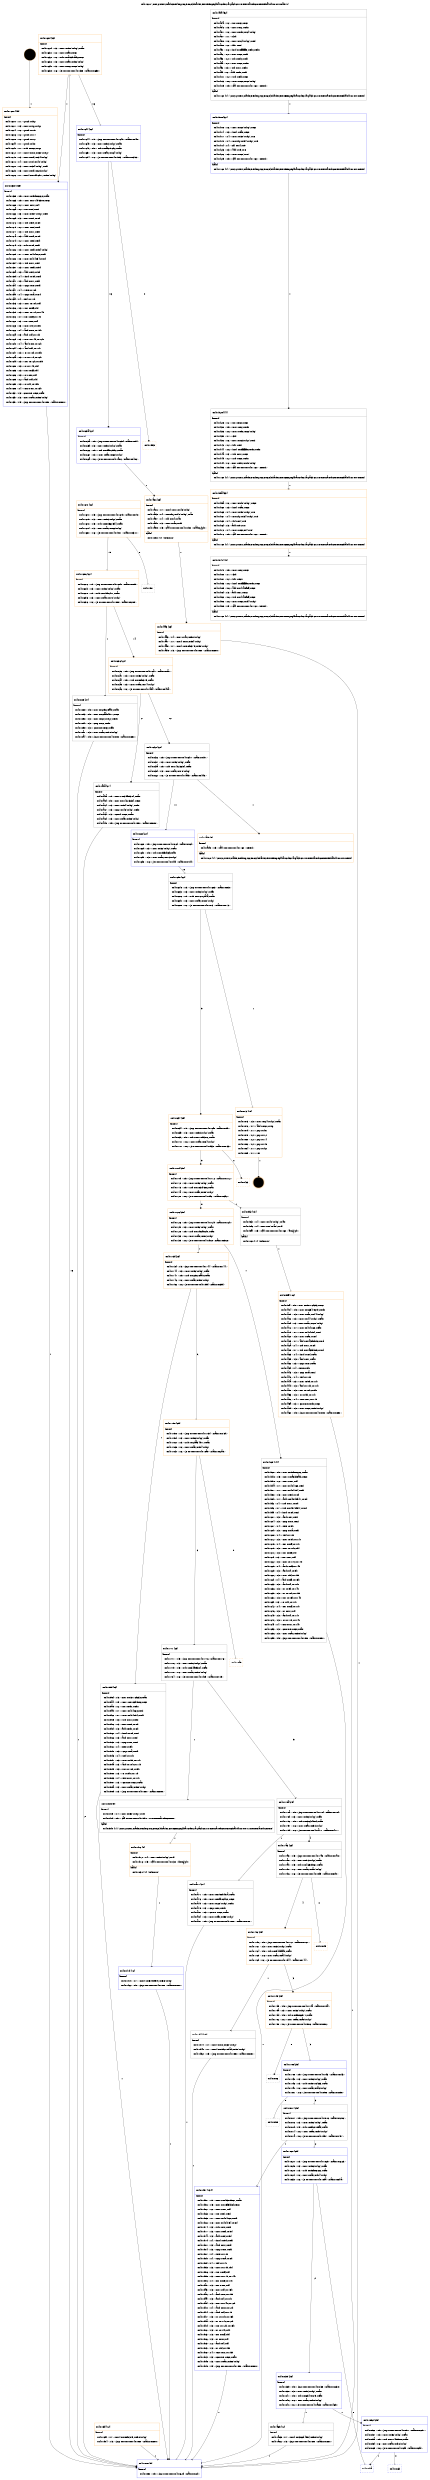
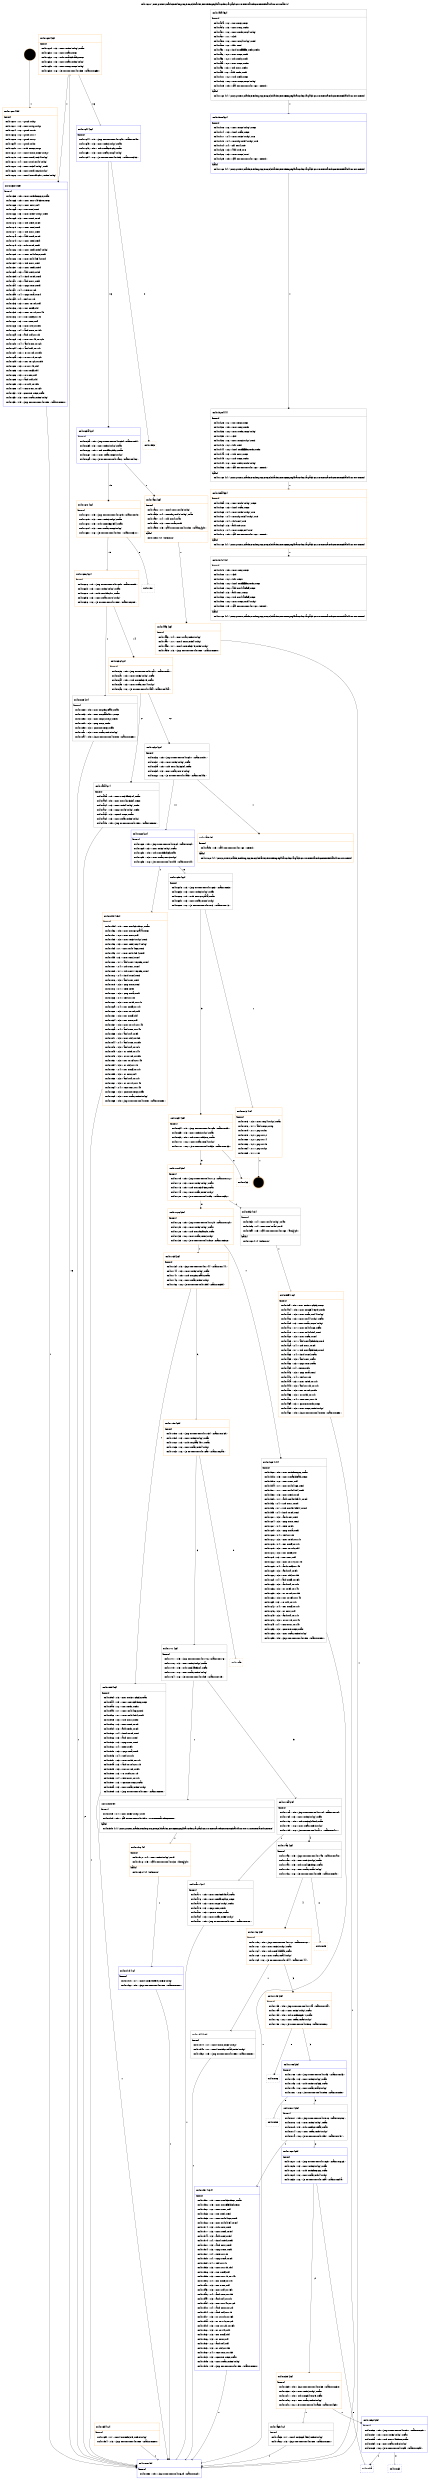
none -> (108, 481)
none -> (135, 1009)
(309, 2391) -> (309, 2391)
